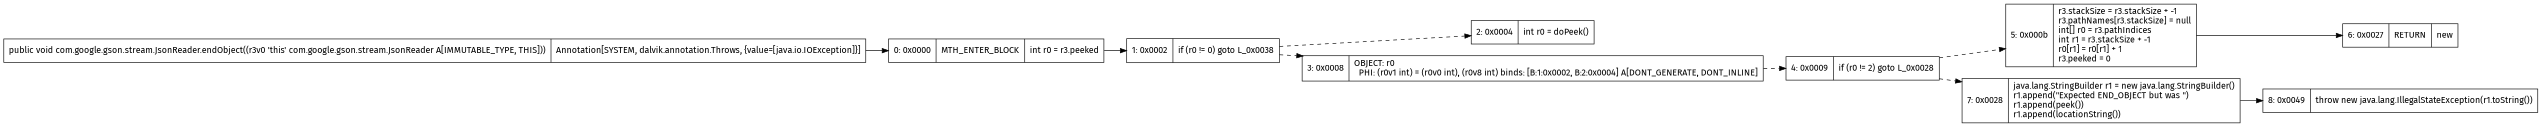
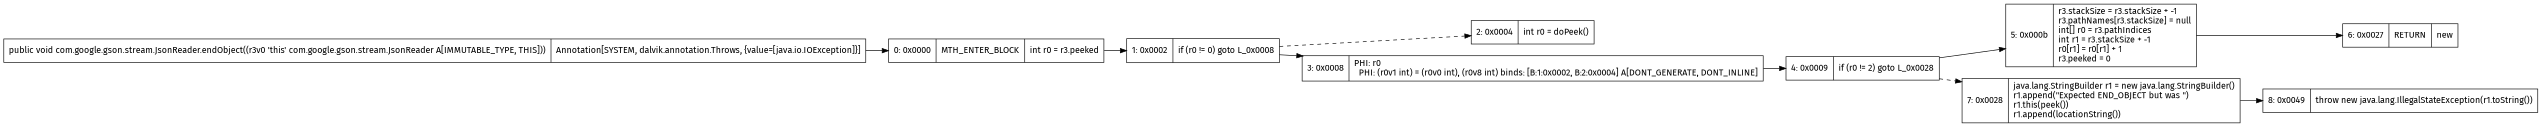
(1226, 50) -> (1226, 50)
(1969, 54) -> (1969, 54)
(1288, 55) -> (1288, 55)
(1376, 63) -> (1369, 63)
(1771, 68) -> (1771, 68)
(2049, 105) -> (2041, 105)
